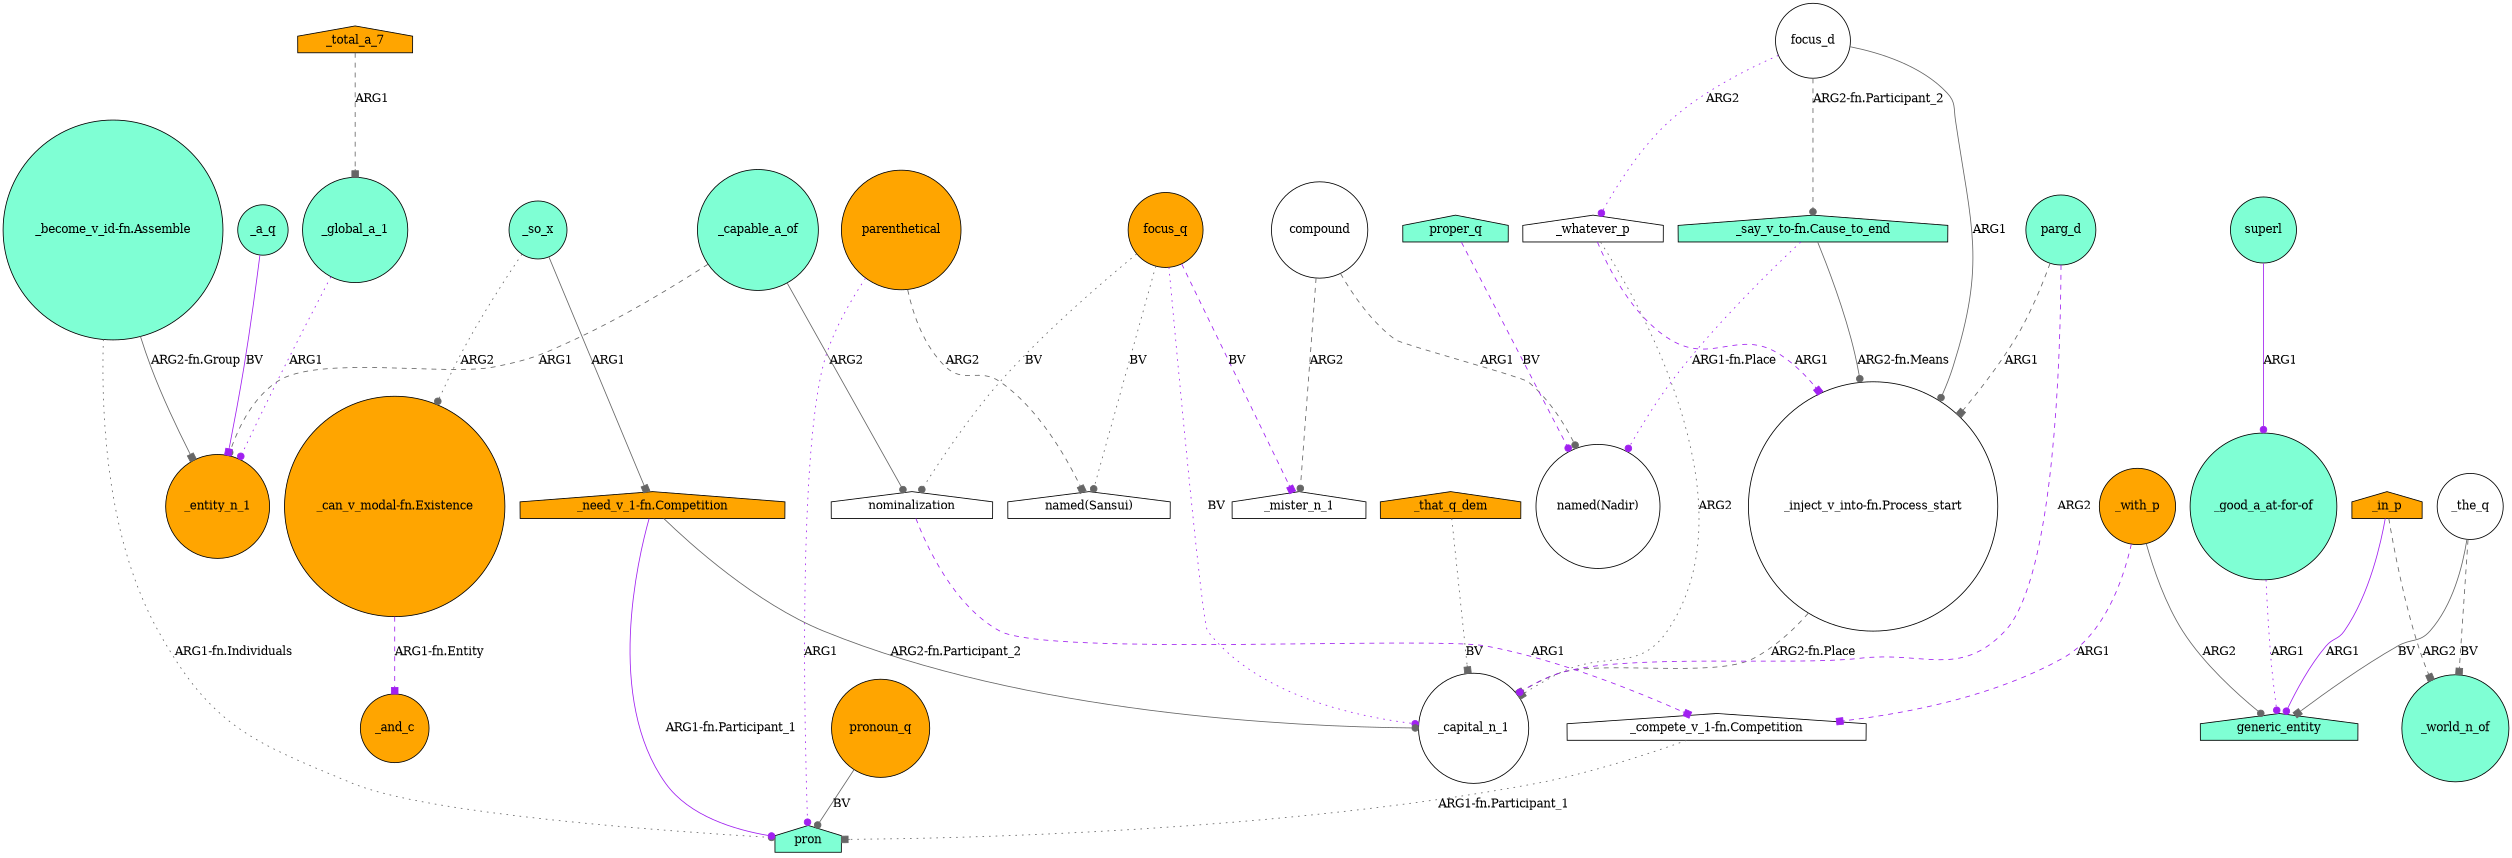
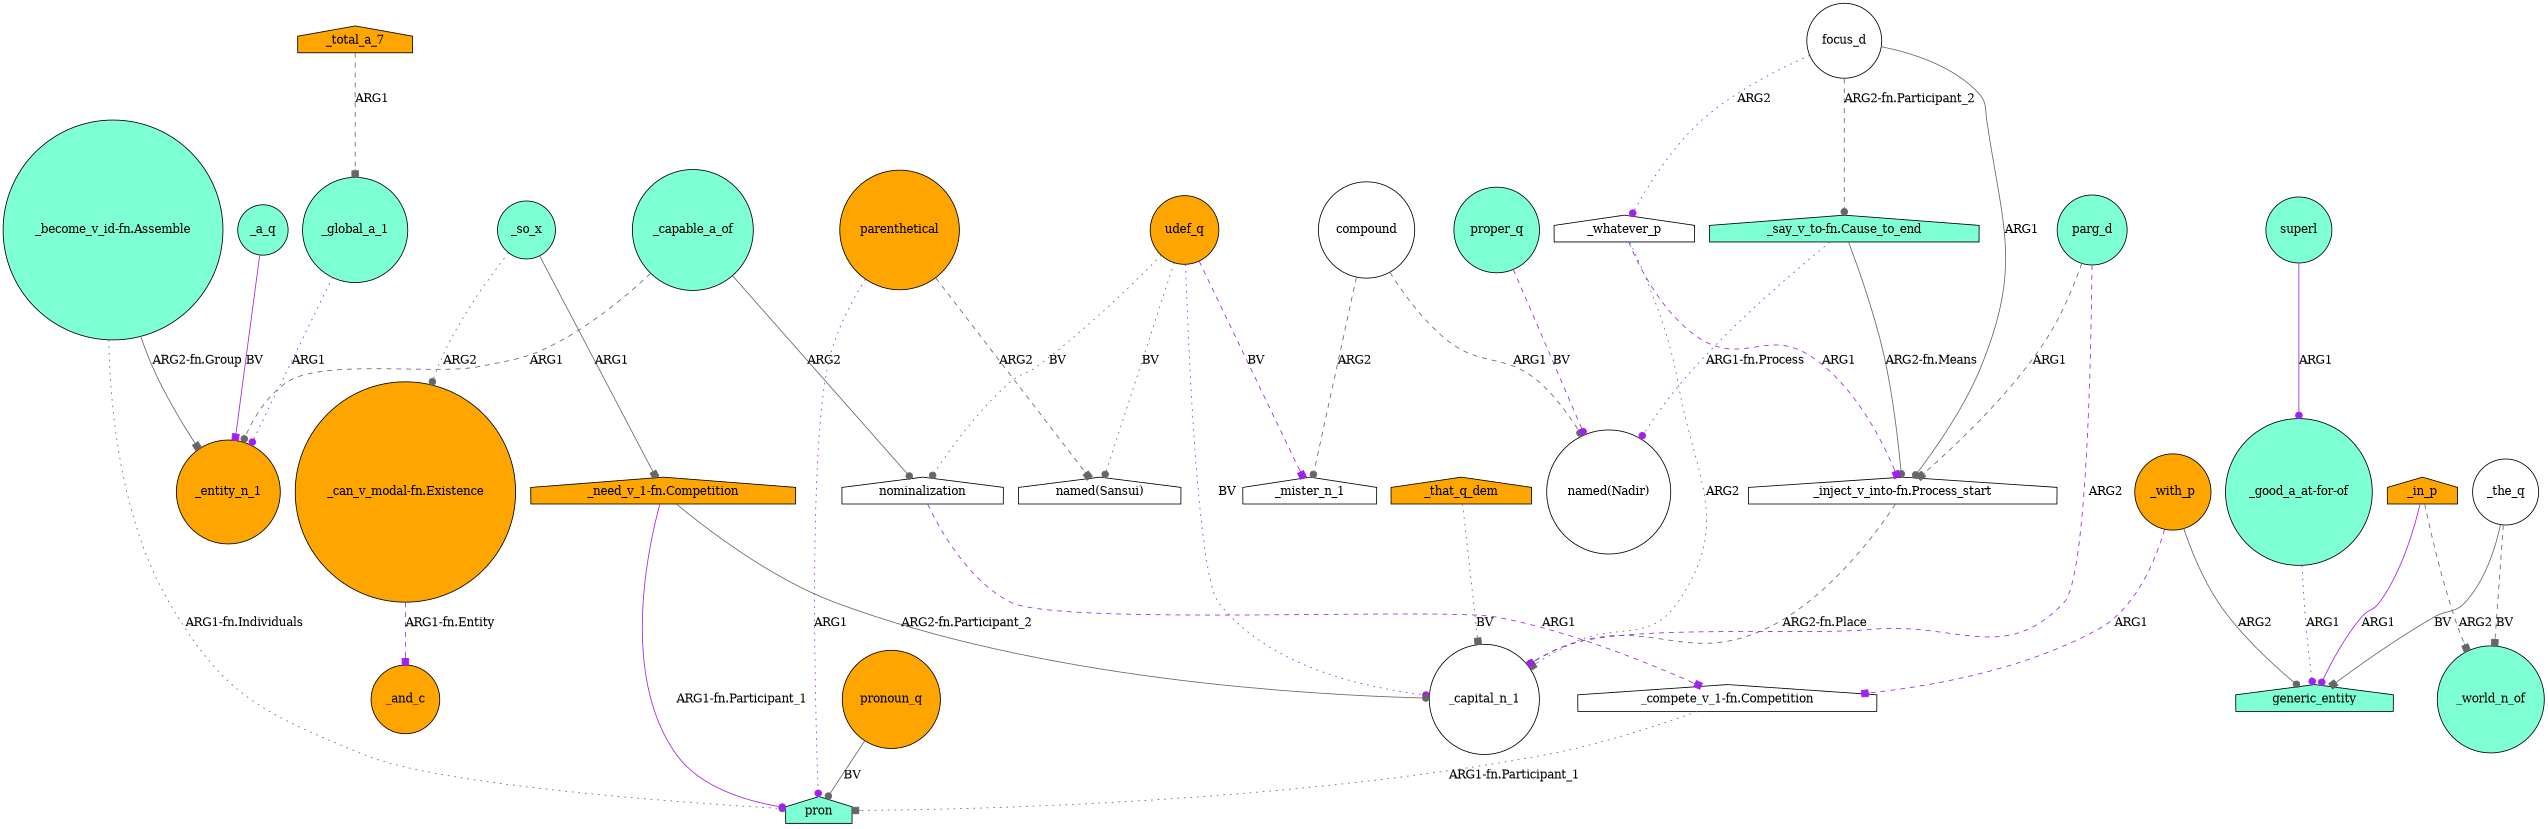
(1166, 230) -> (1185, 230)
(1455, 230) -> (1497, 230)
(1734, 361) -> (1755, 361)
(1873, 506) -> (1903, 492)
